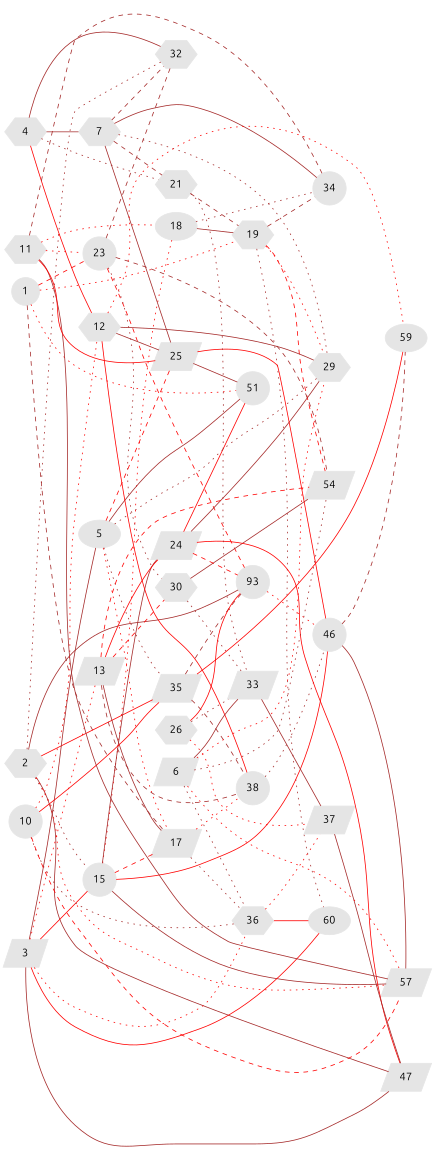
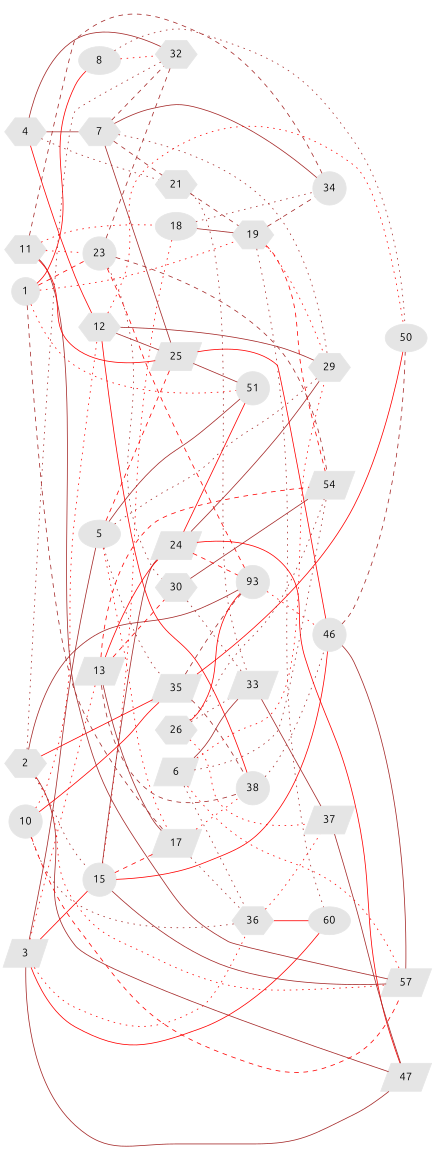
none -> (100, 61)
(406, 338) -> (406, 338)
none -> (261, 627)
